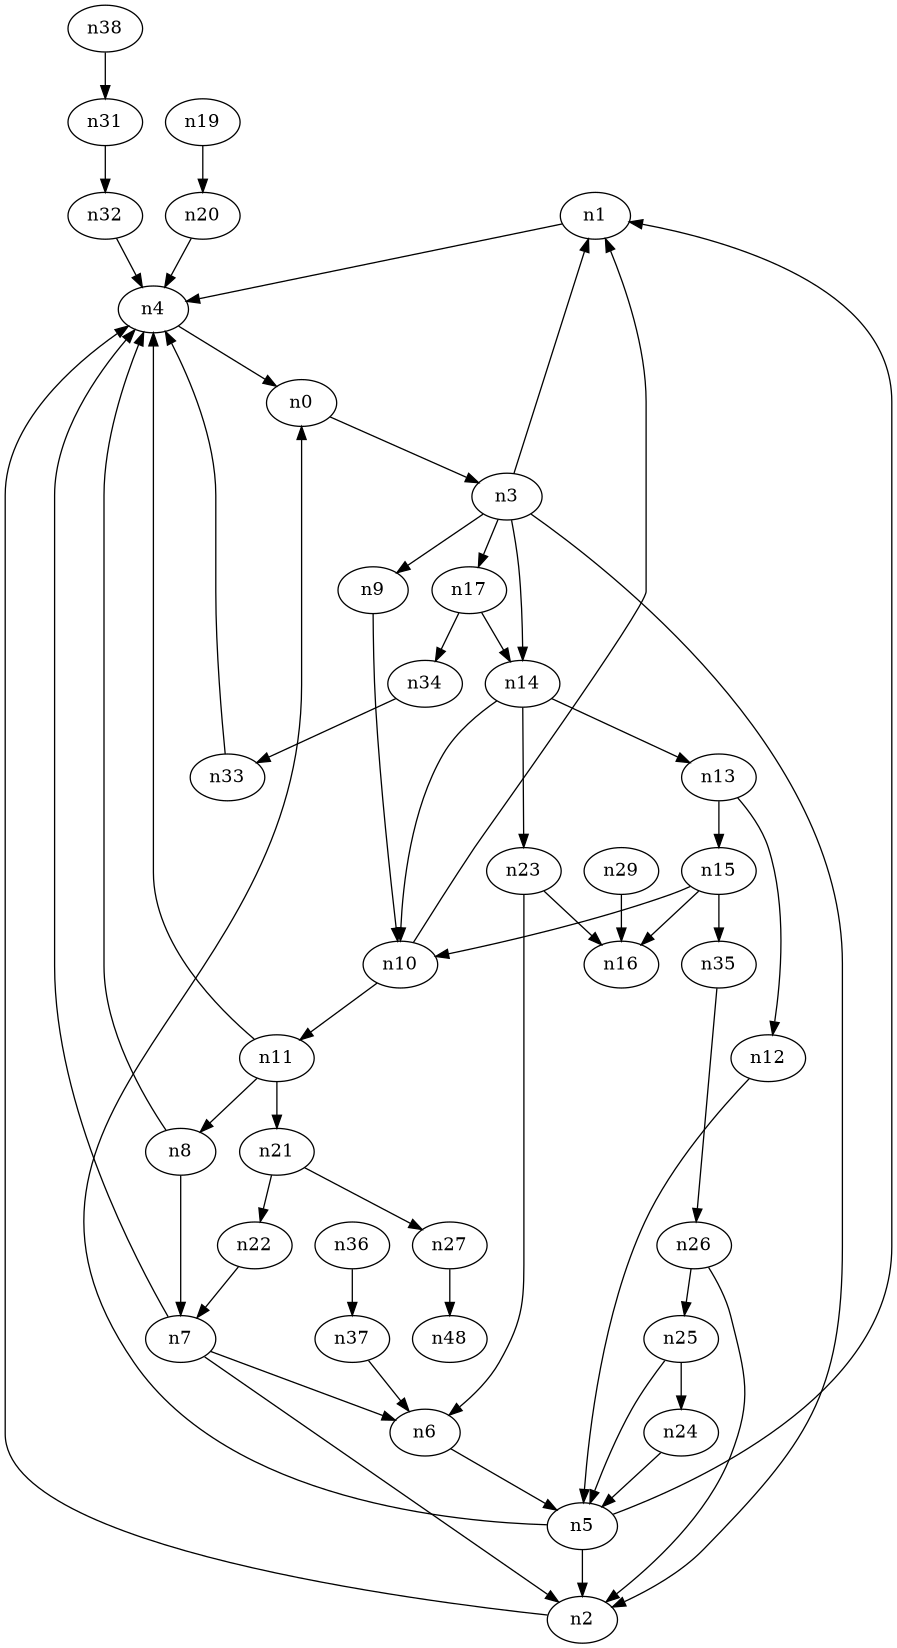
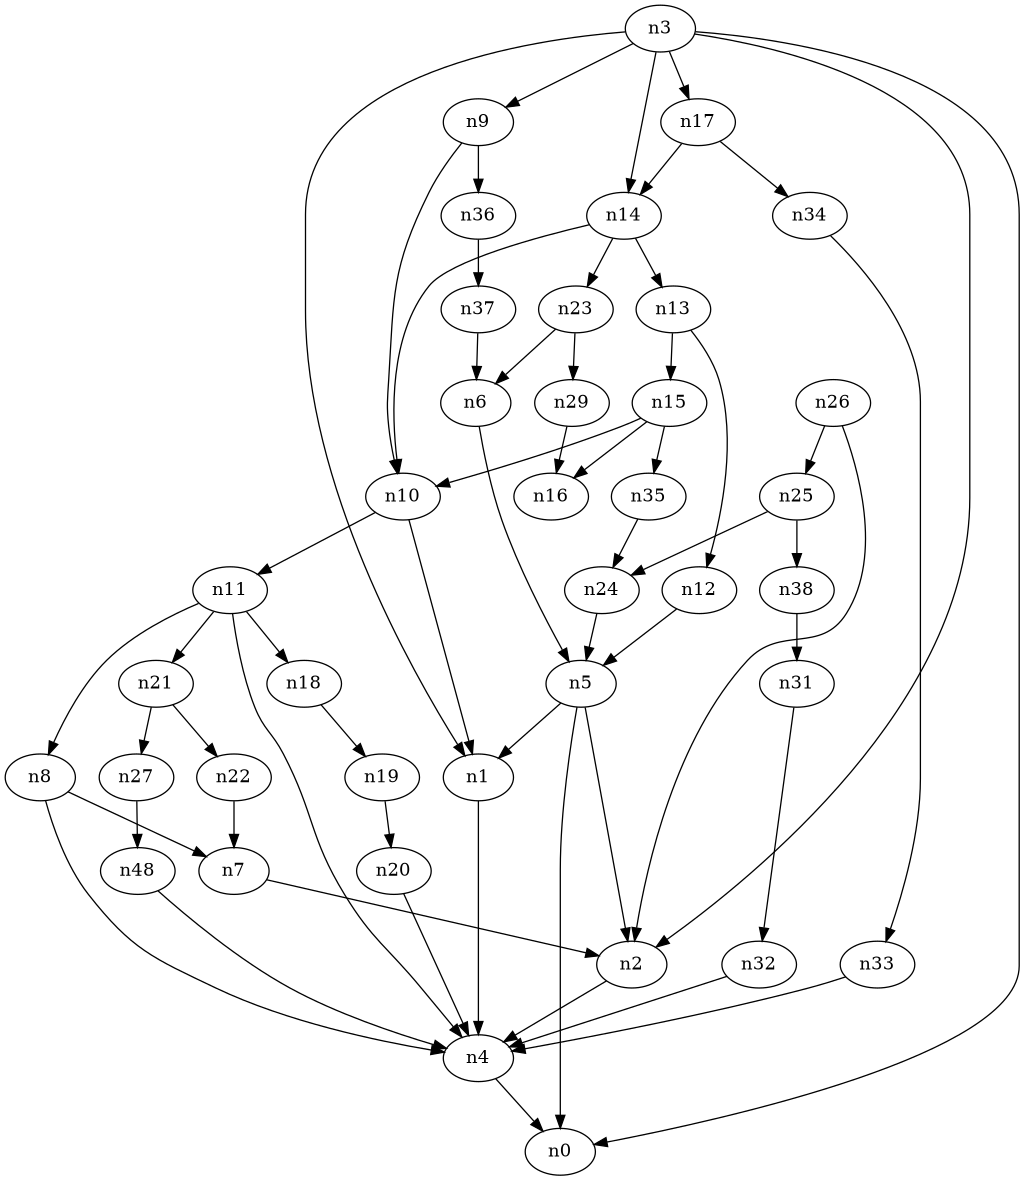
none -> (478, 163)
(398, 447) -> (1019, 620)
none -> (304, 684)
(55, 830) -> (286, 986)
(568, 913) -> (574, 350)
(707, 1098) -> (628, 537)
(297, 1384) -> none
(625, 1423) -> (797, 537)
